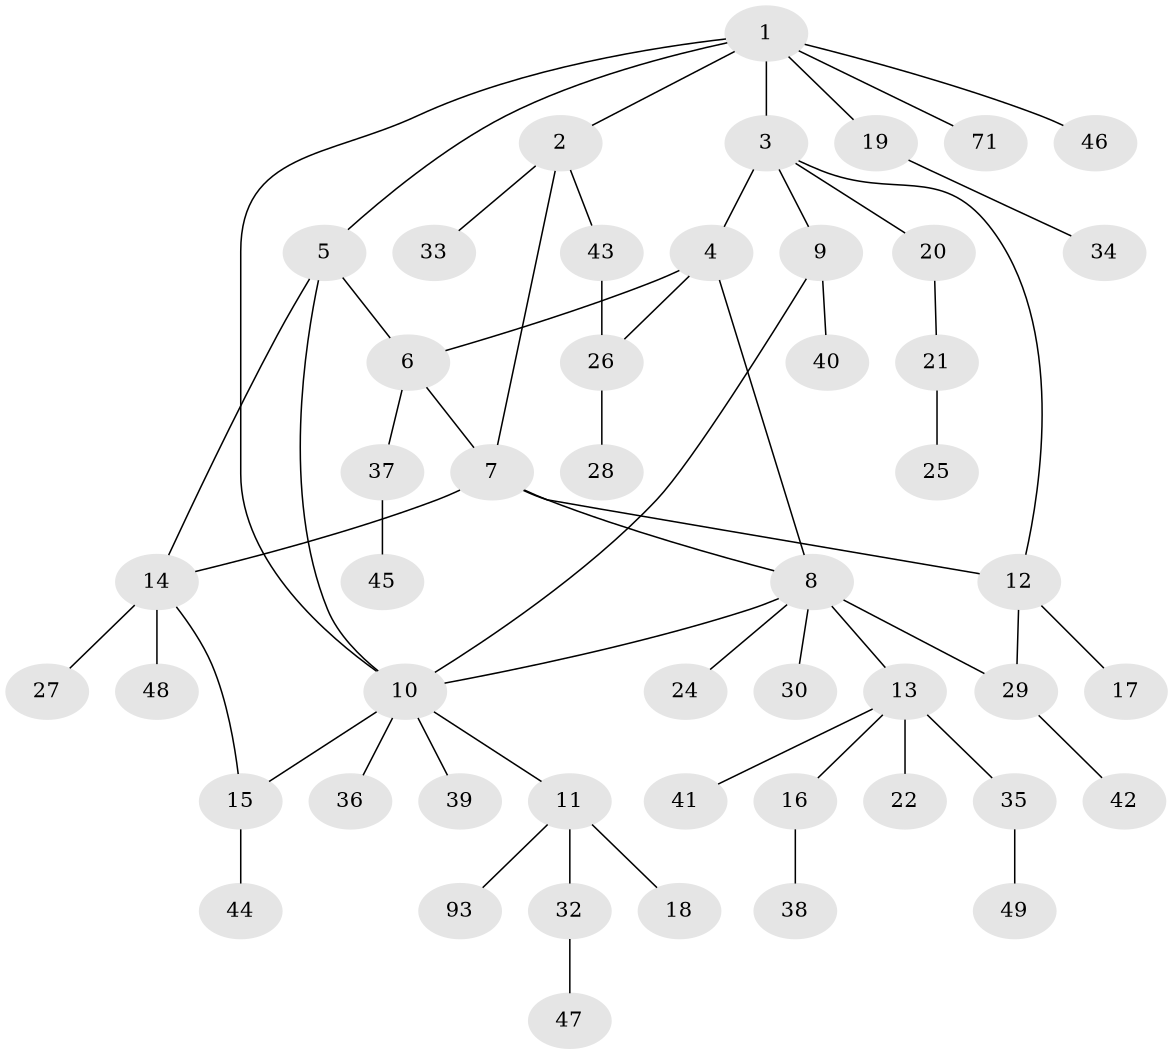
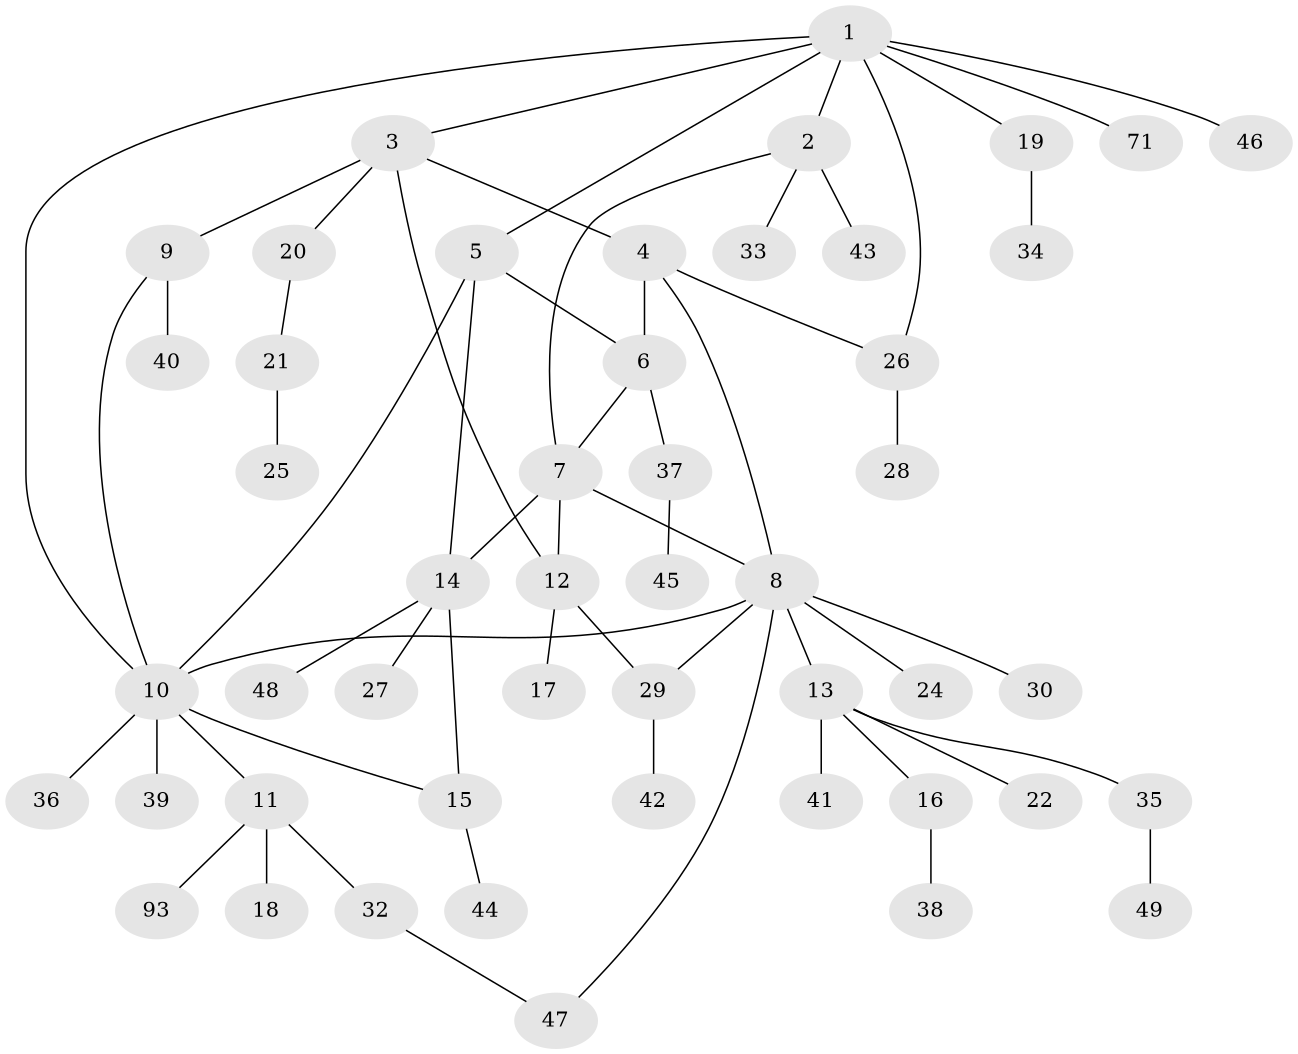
(602, 311) -> (914, 194)
none -> (712, 822)
